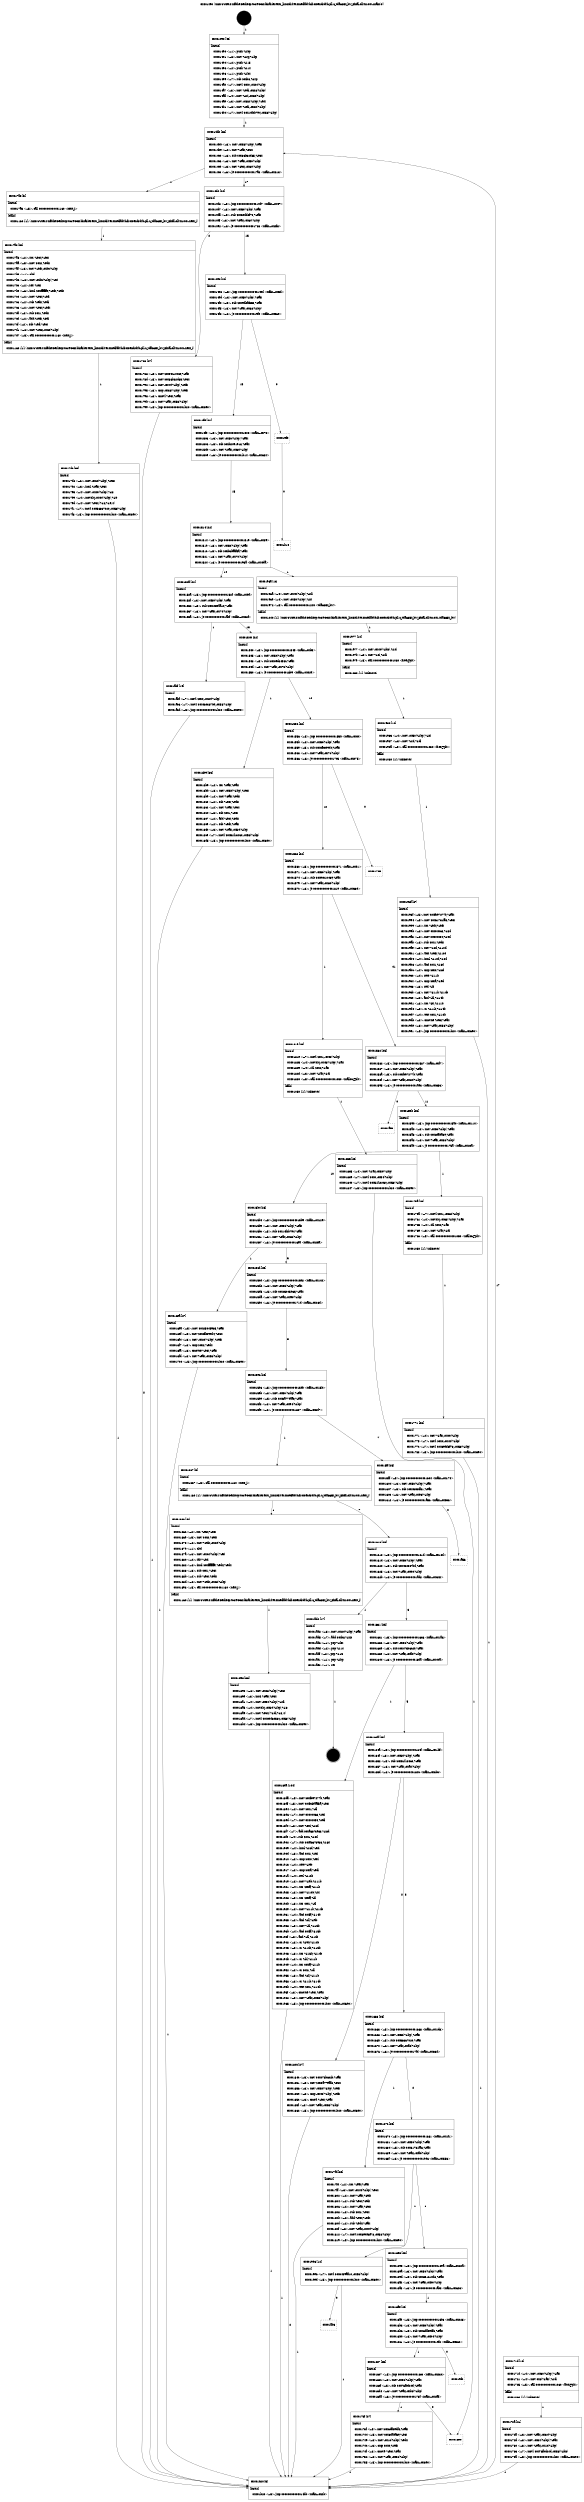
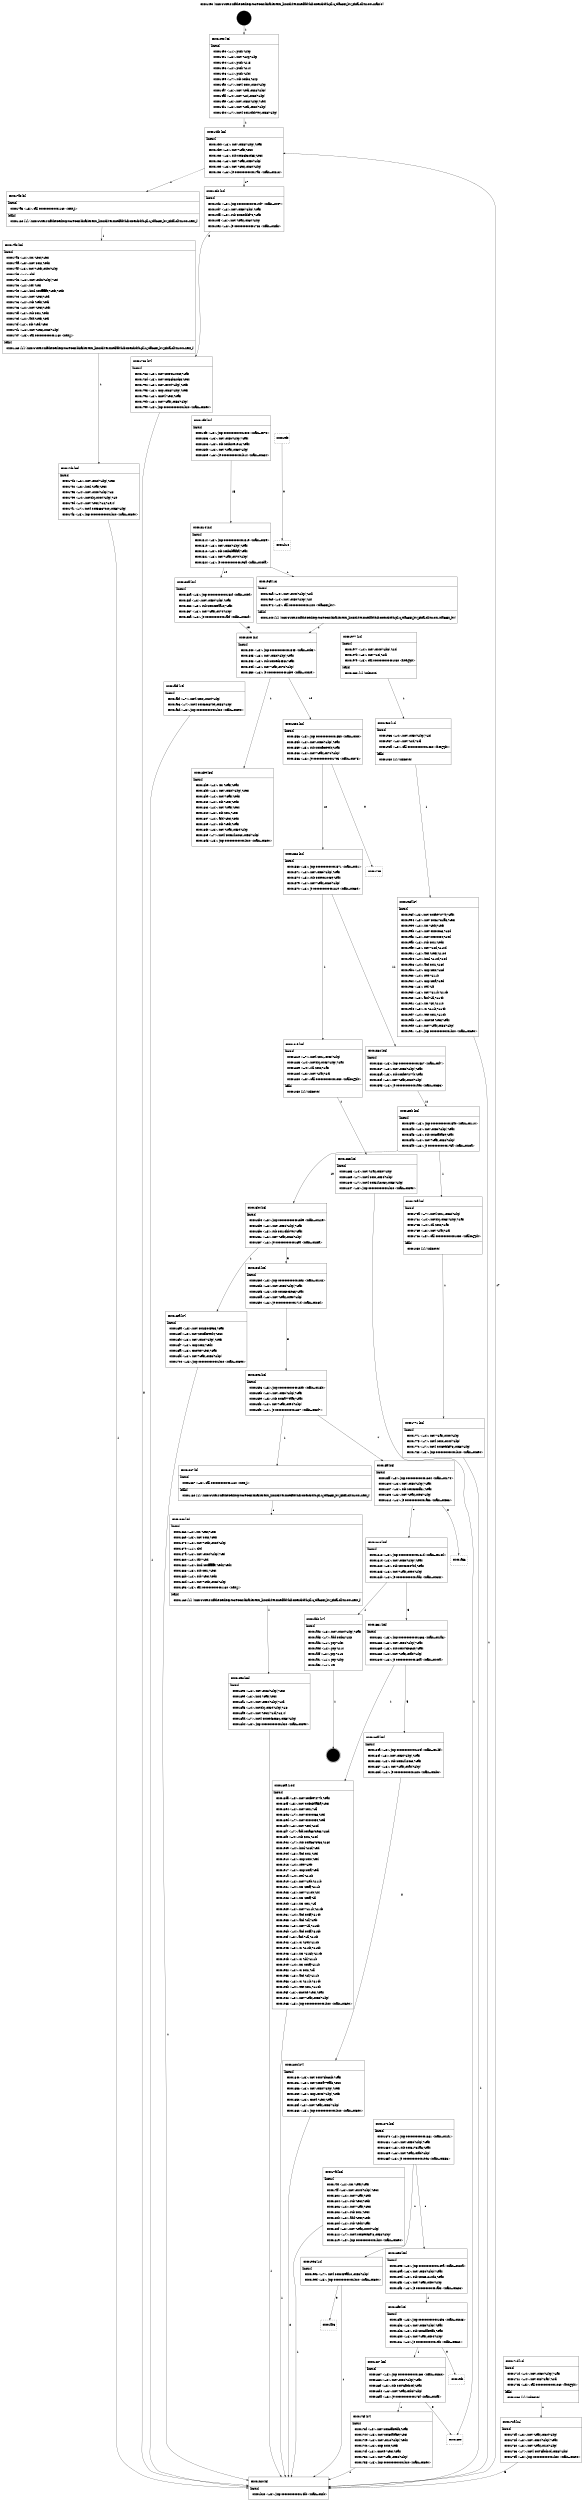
(245, 297) -> none
(367, 627) -> (317, 628)
(209, 651) -> none
(393, 967) -> (393, 967)
(386, 1129) -> none
(365, 1515) -> (411, 1521)
(158, 1696) -> none
(404, 2035) -> none
(505, 2472) -> (505, 2472)
